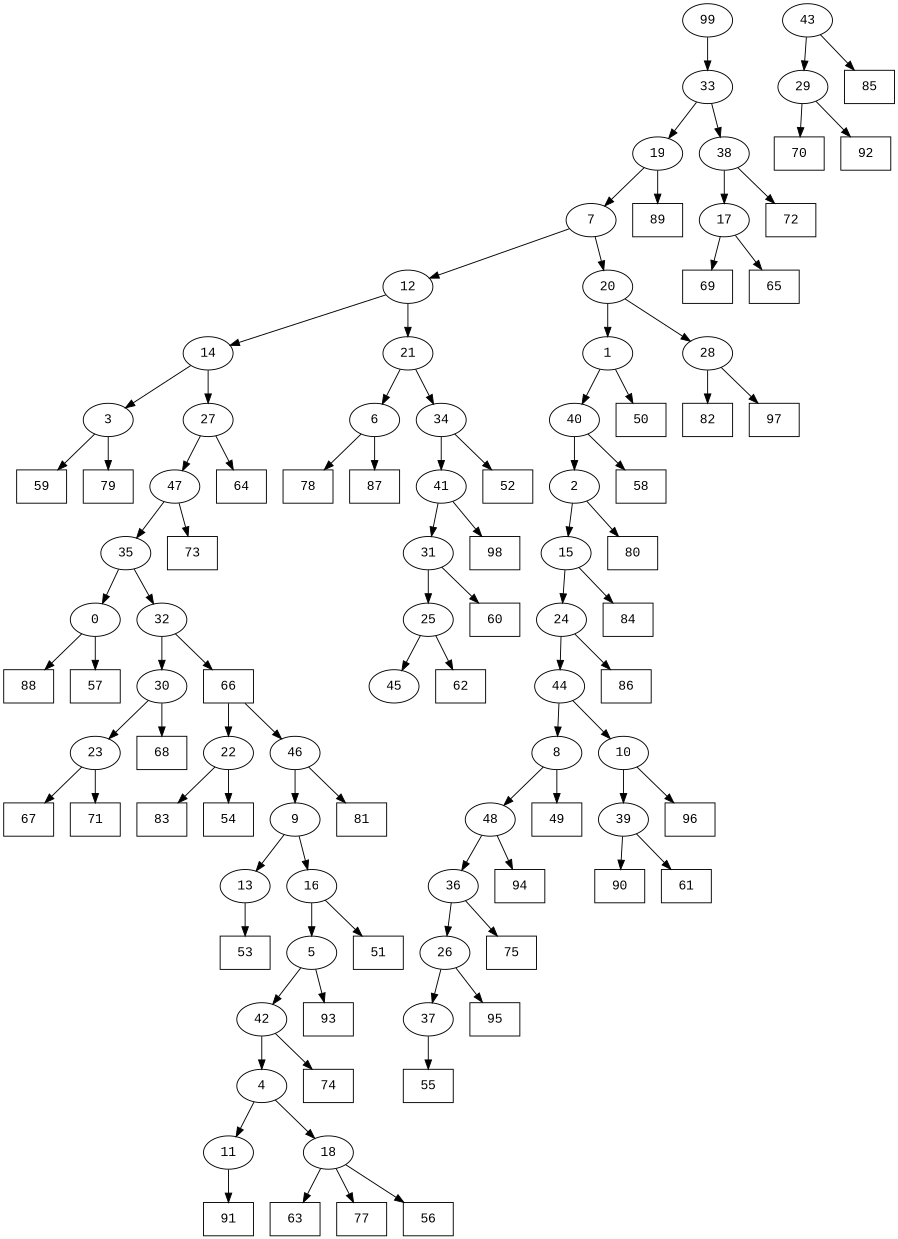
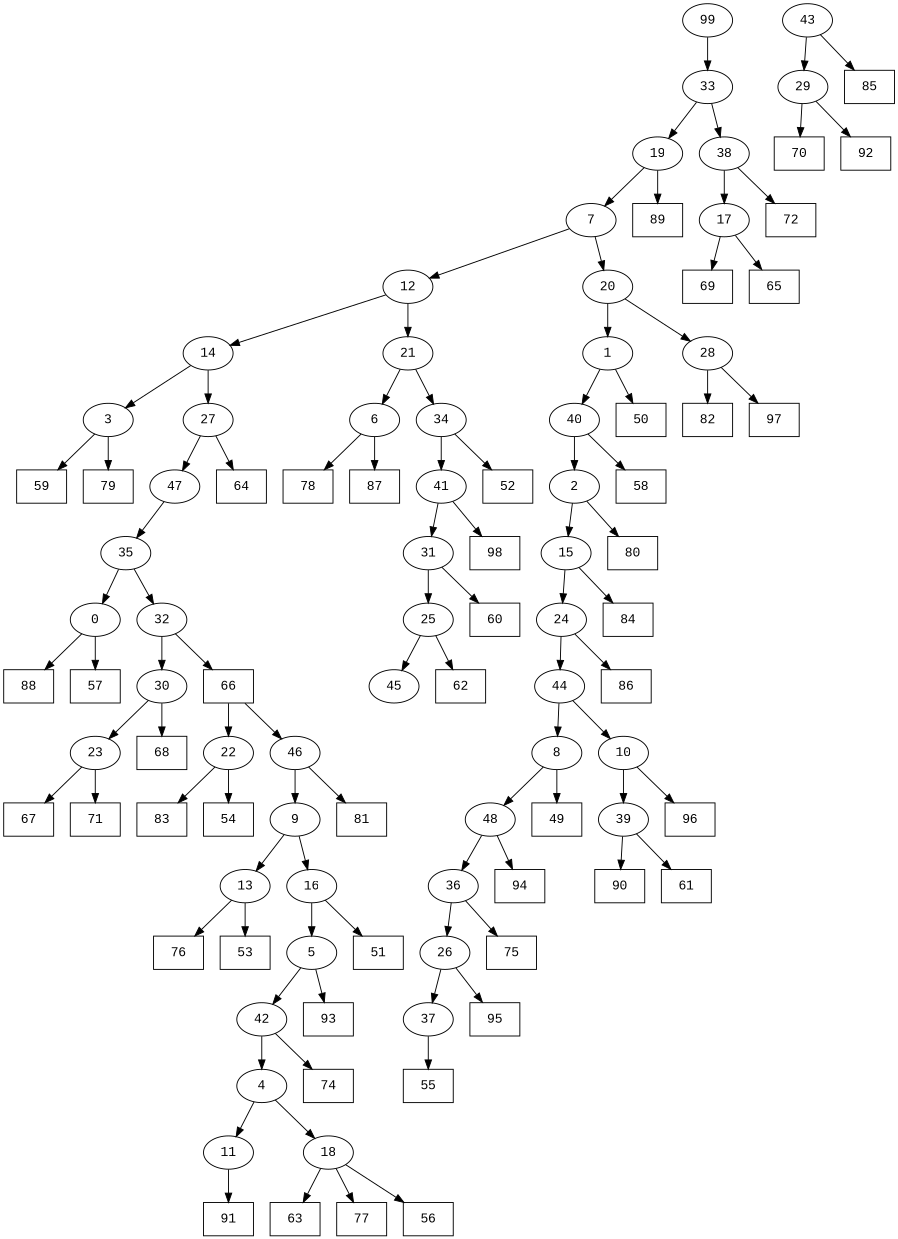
(192, 553) -> none
none -> (179, 953)
